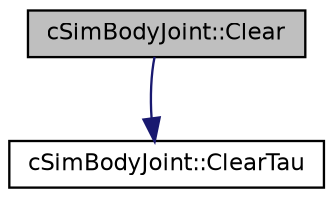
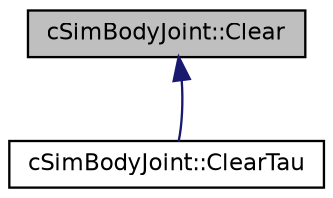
(151, 88) -> (182, 111)
